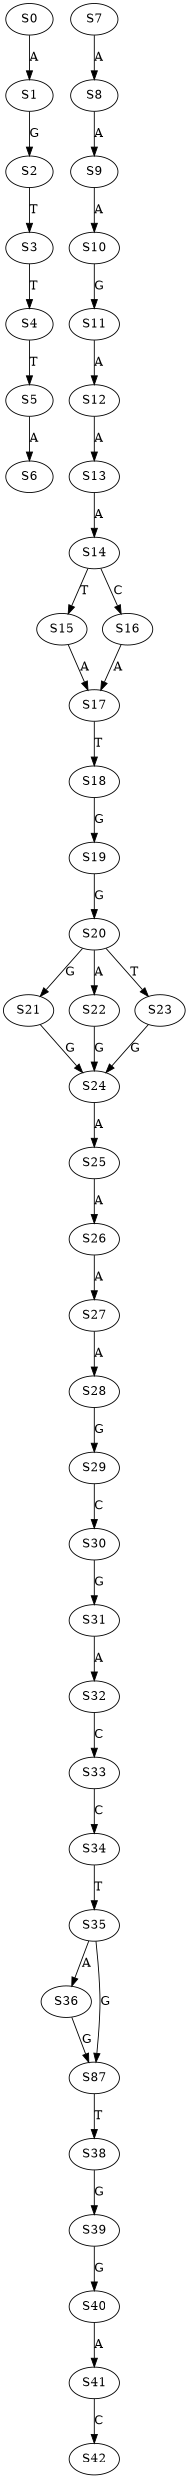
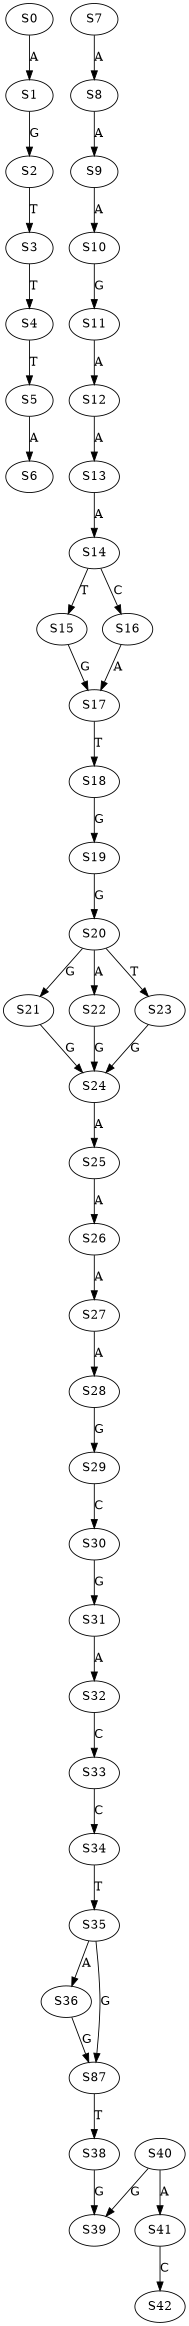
(85, 667) -> (86, 667)
(94, 2264) -> (130, 2189)
